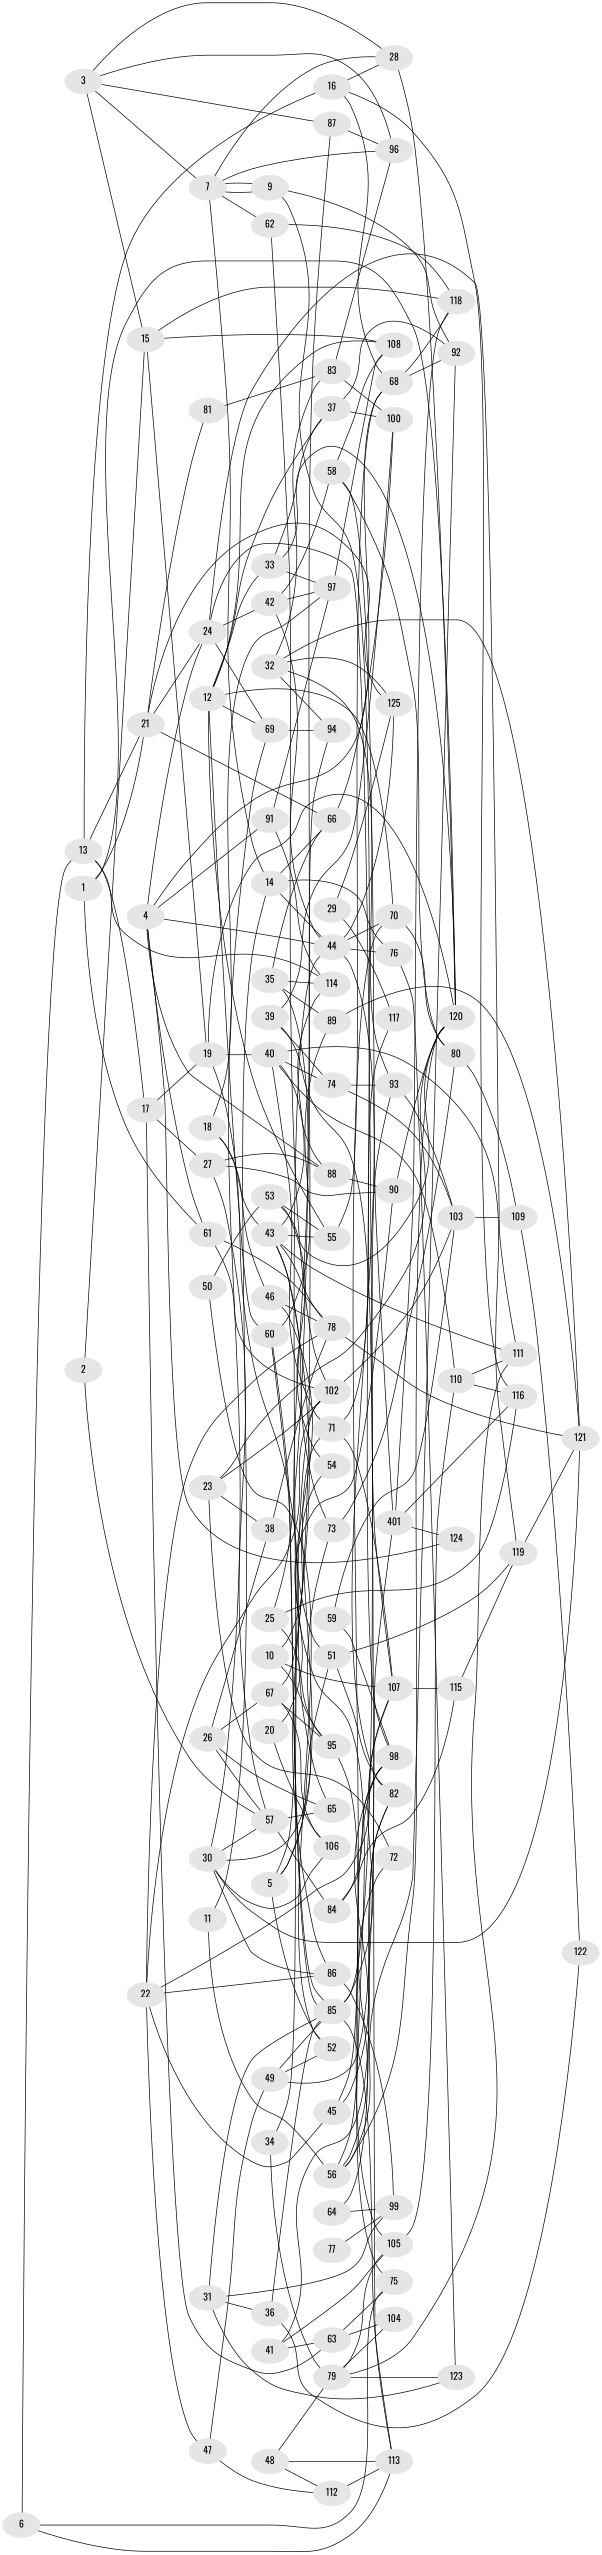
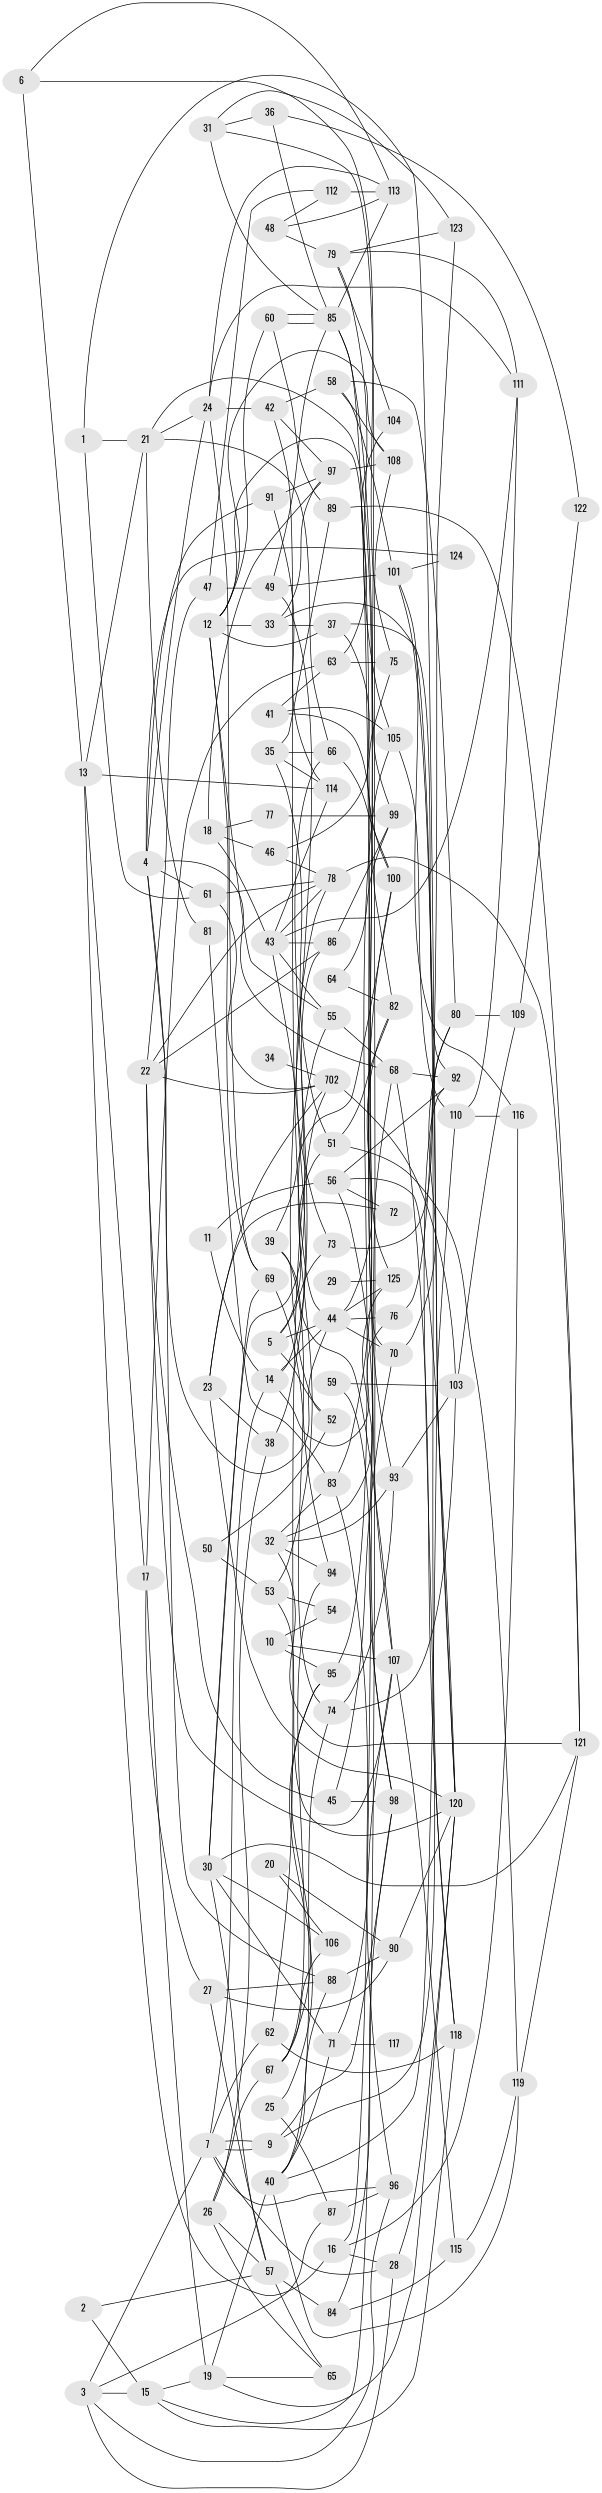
none -> (239, 824)
(362, 946) -> none
(332, 1392) -> (332, 1081)
(394, 1523) -> (394, 573)
(457, 1573) -> none
(282, 2265) -> none
